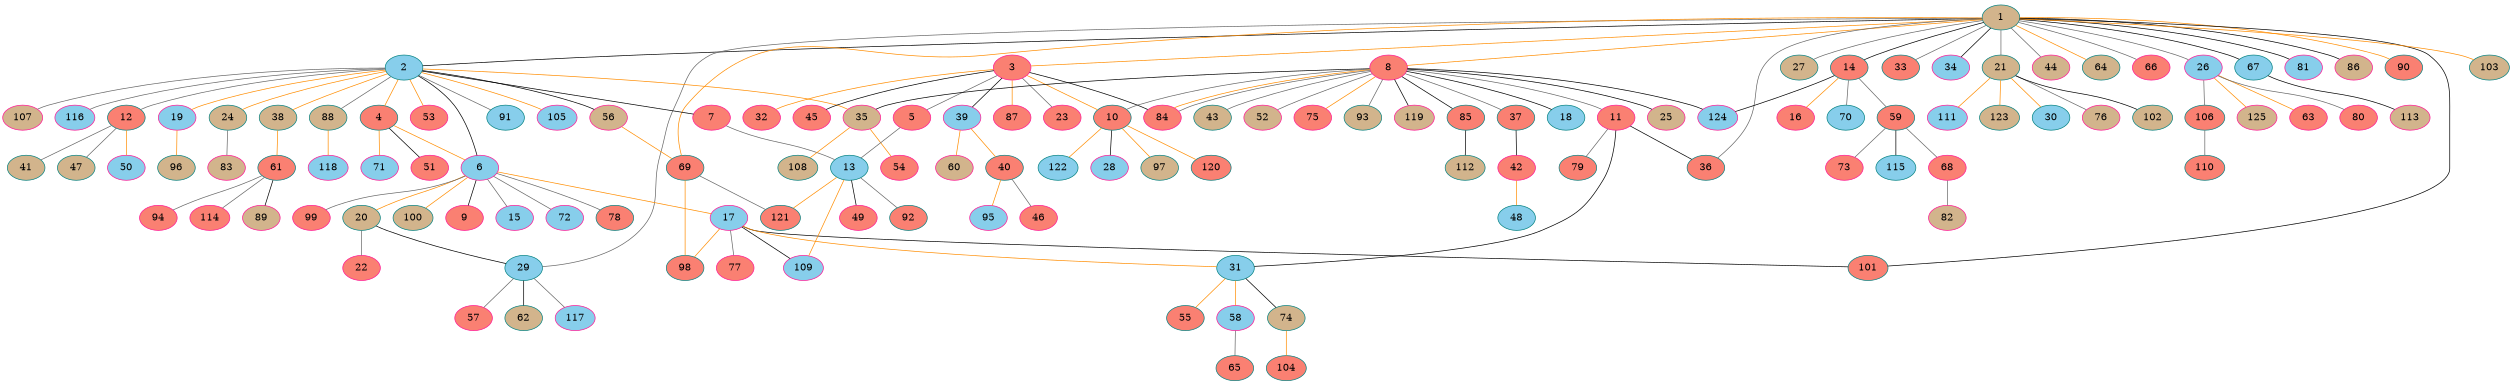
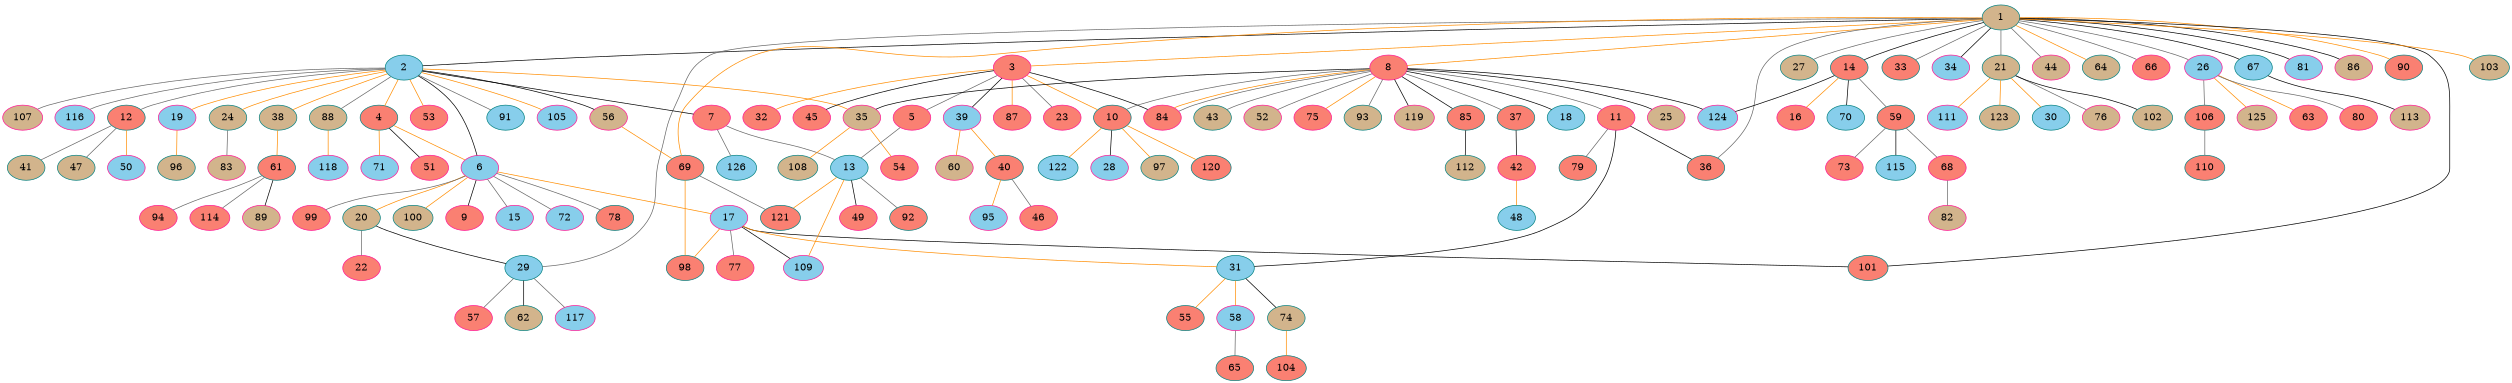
(1848, 93) -> (1848, 93)
none -> (737, 168)
